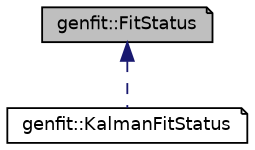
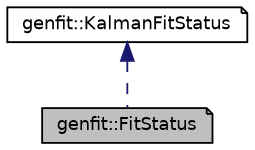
(127, 84) -> (127, 84)
